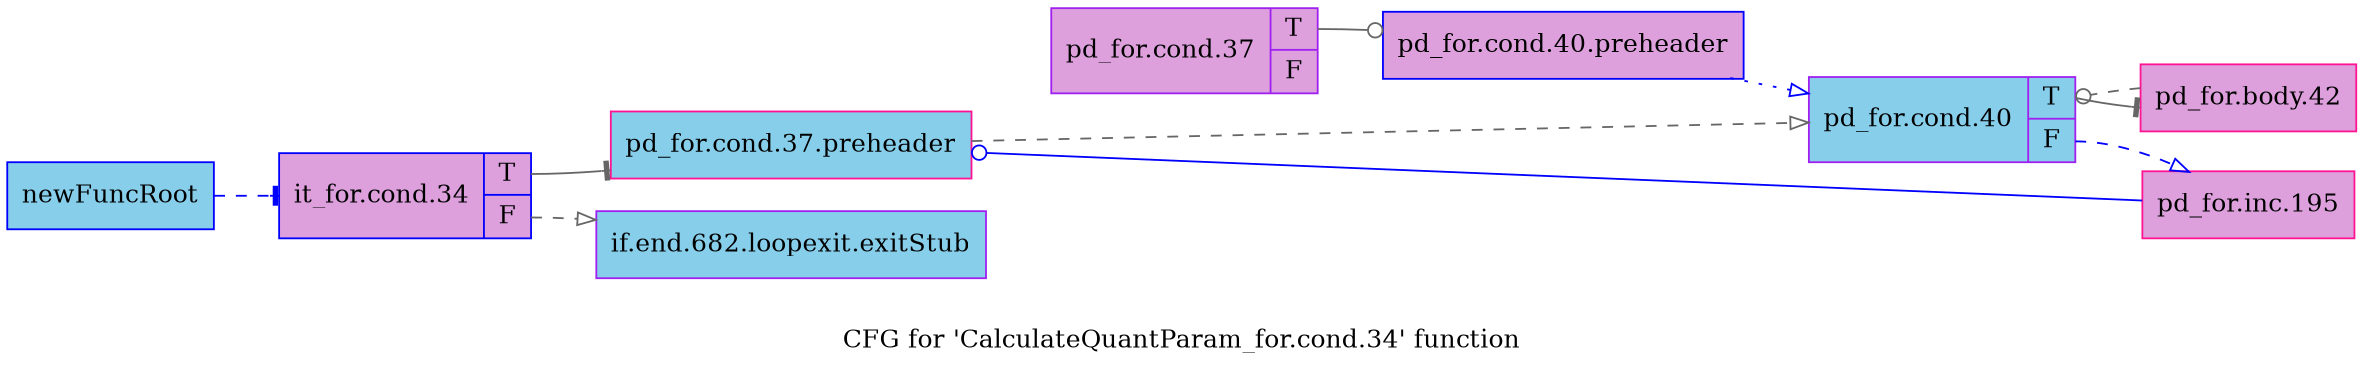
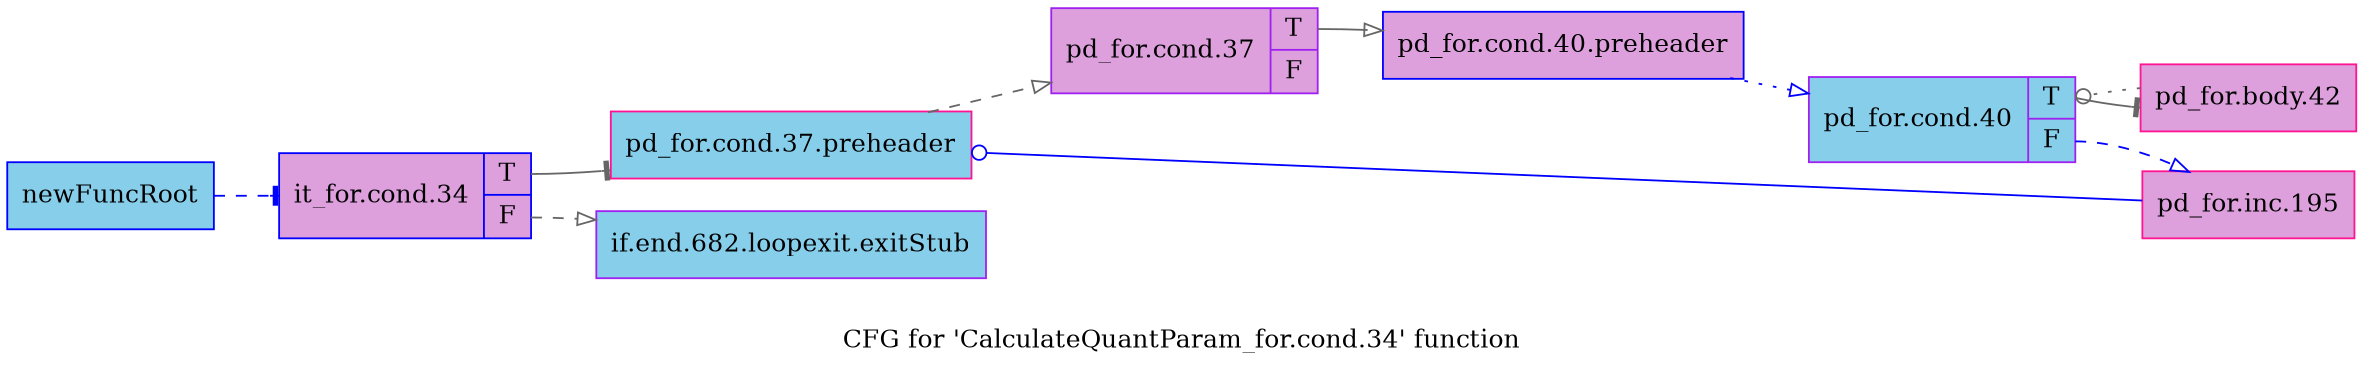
(1343, 29) -> (1343, 29)
(2115, 91) -> (2115, 91)
(1381, 132) -> (981, 100)
